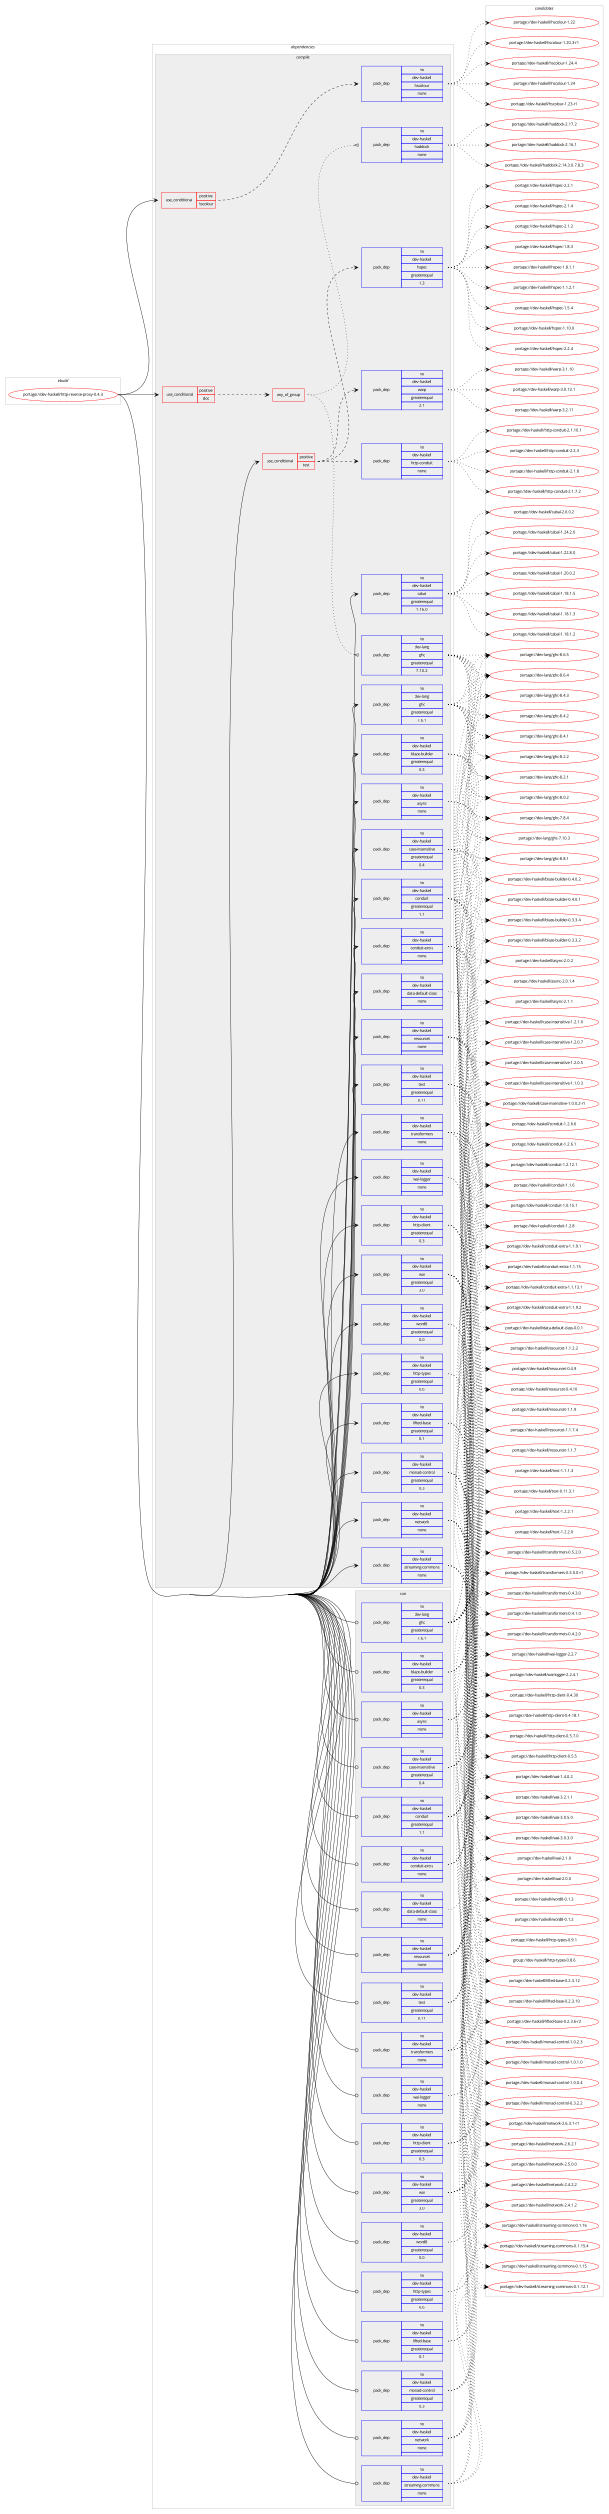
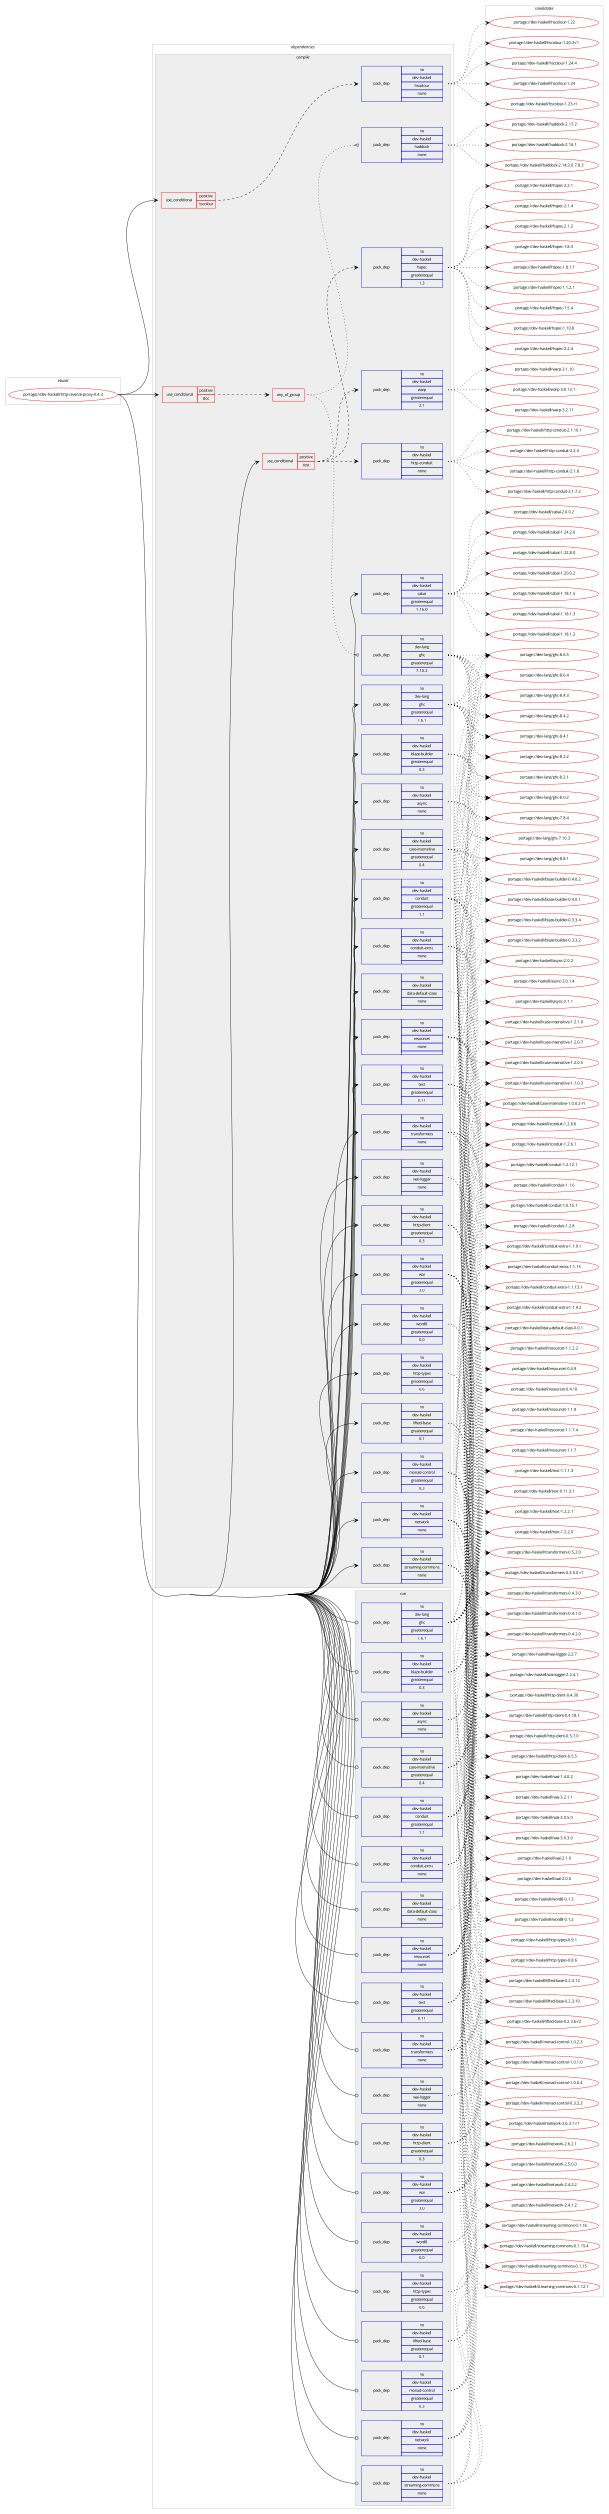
(544, 1961) -> (544, 1961)
